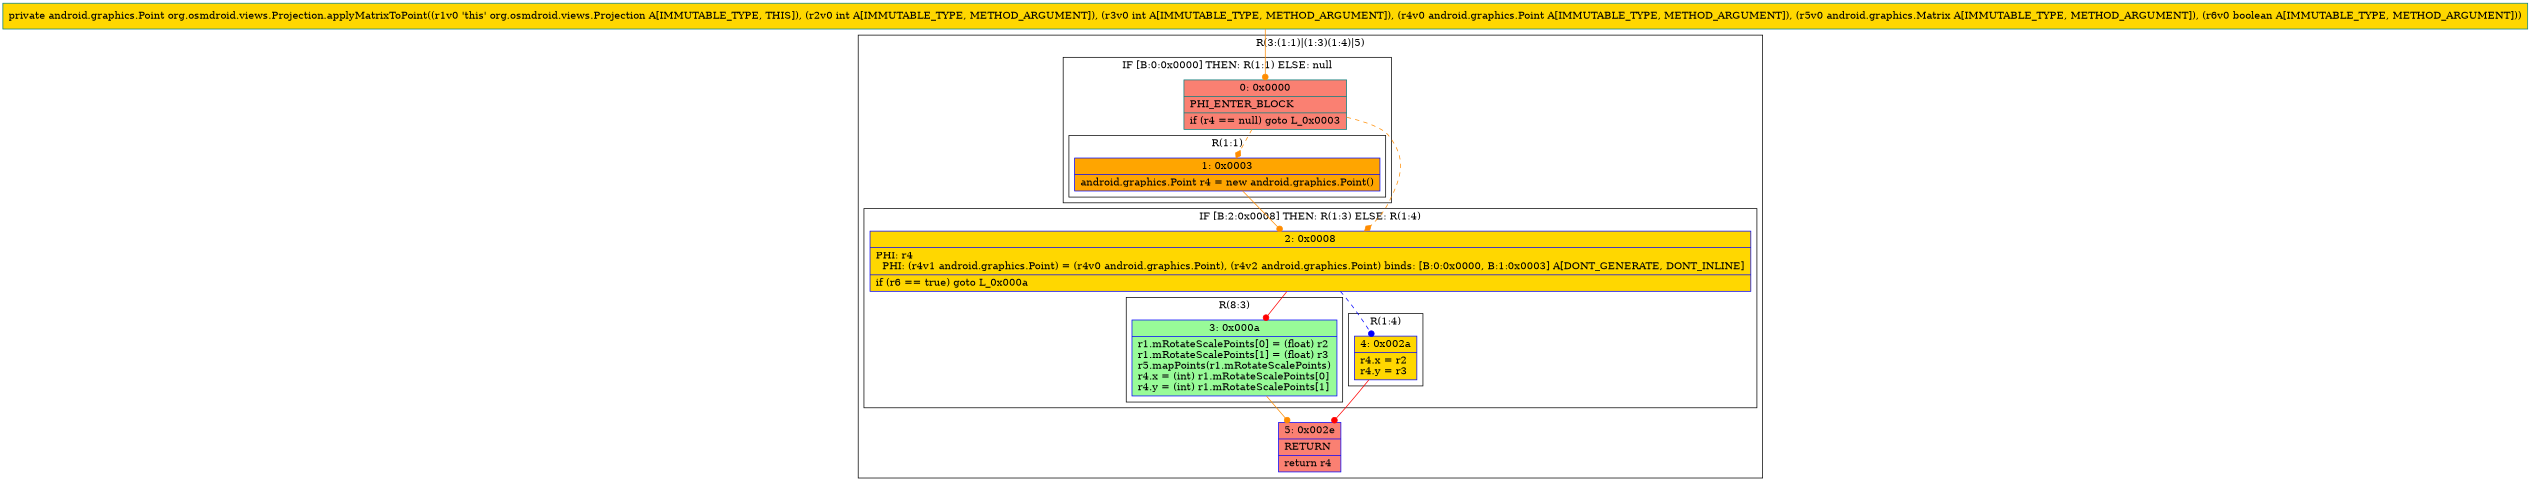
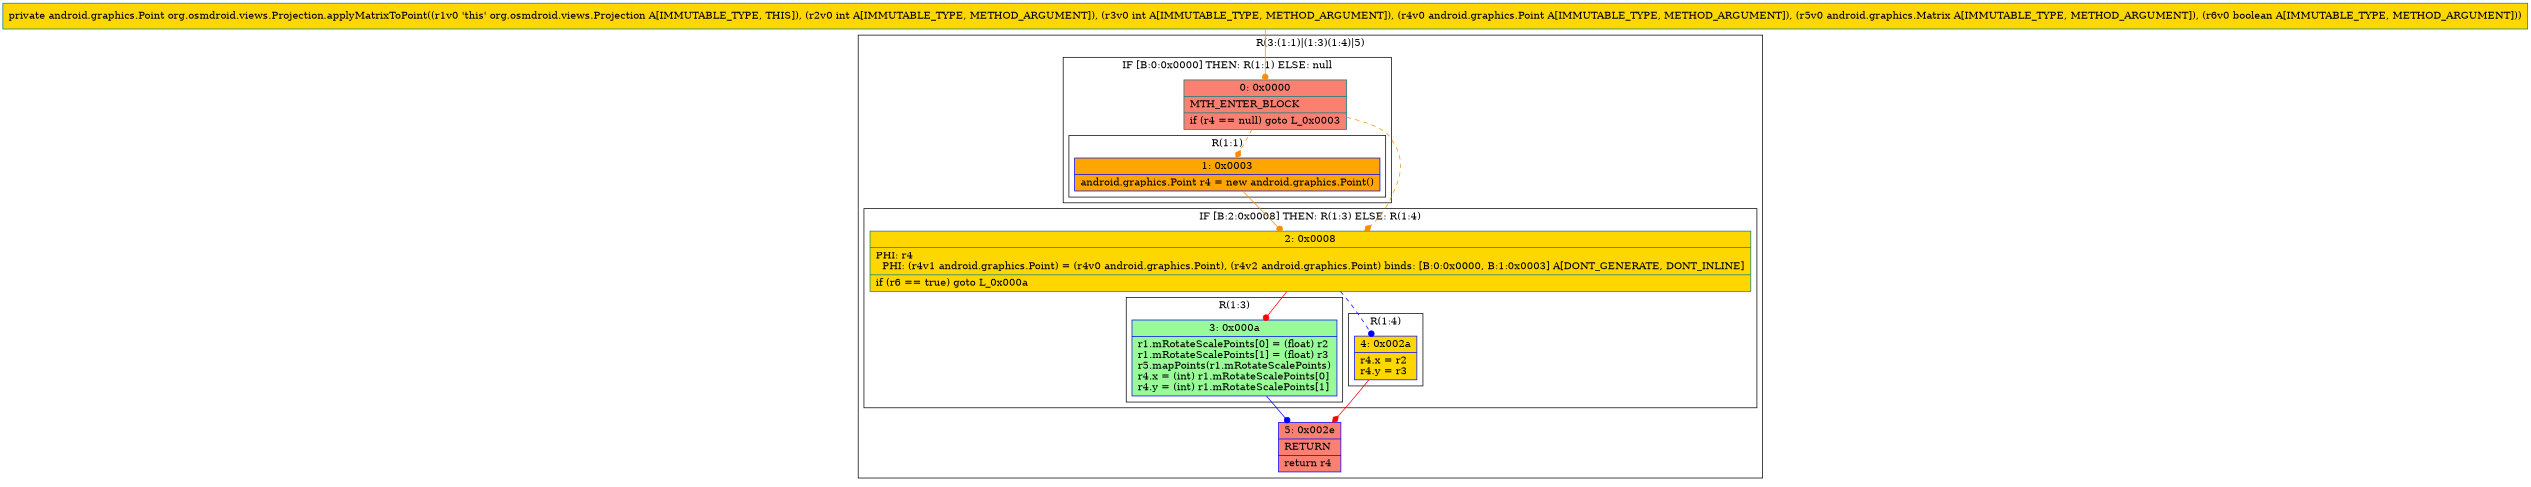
(1242, 104) -> (1245, 104)
(1310, 261) -> (1310, 261)
(1234, 306) -> (1234, 306)
(1353, 399) -> (1354, 398)
(1281, 412) -> (1281, 412)
